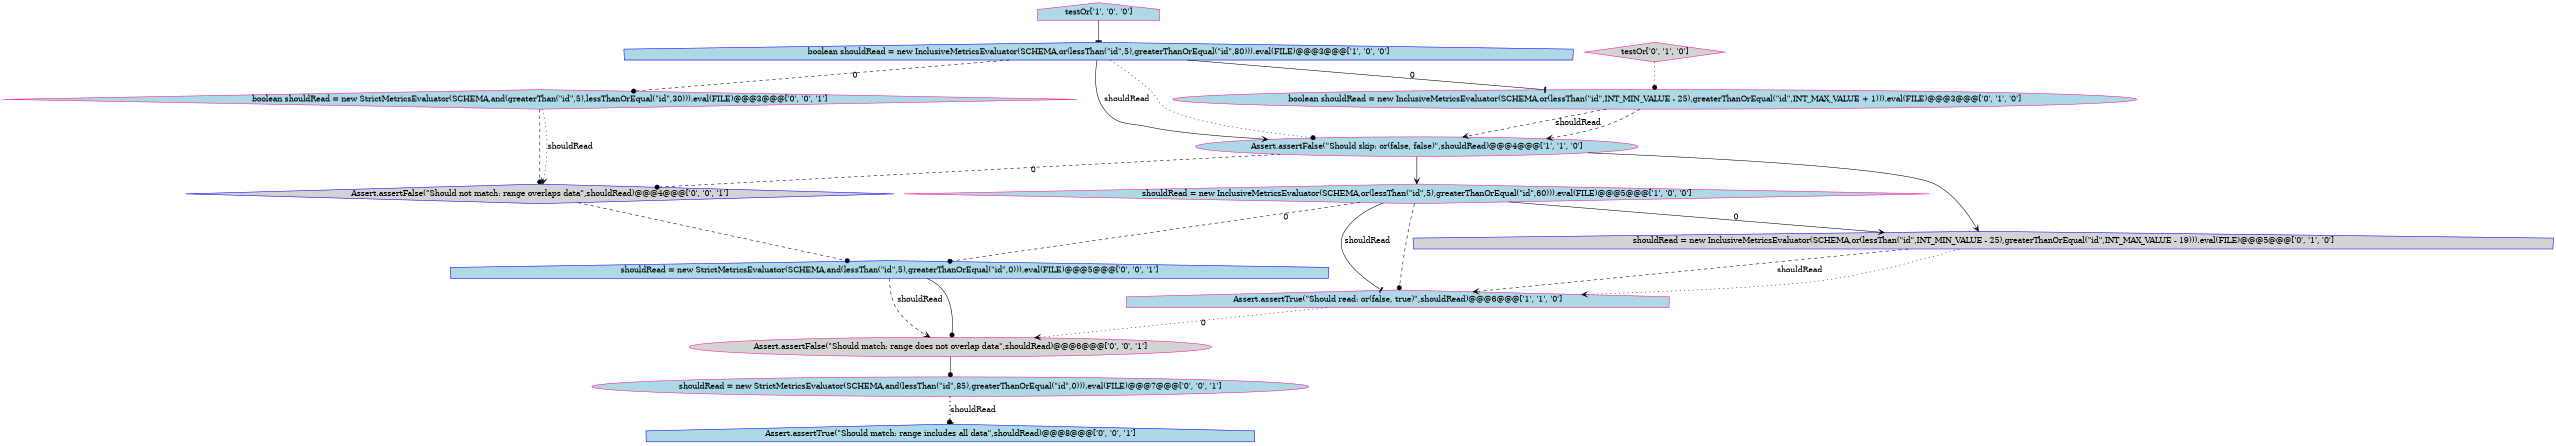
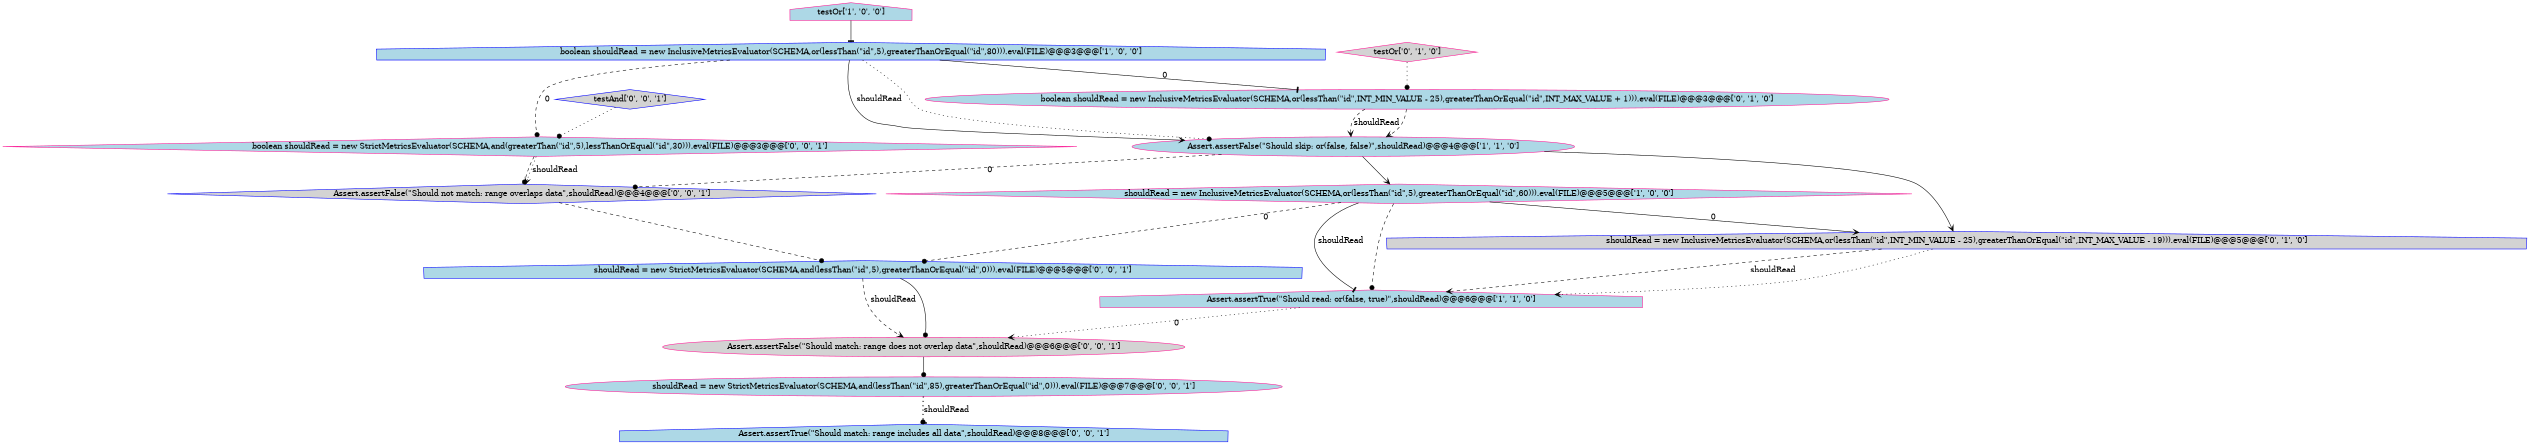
none -> (630, 99)
